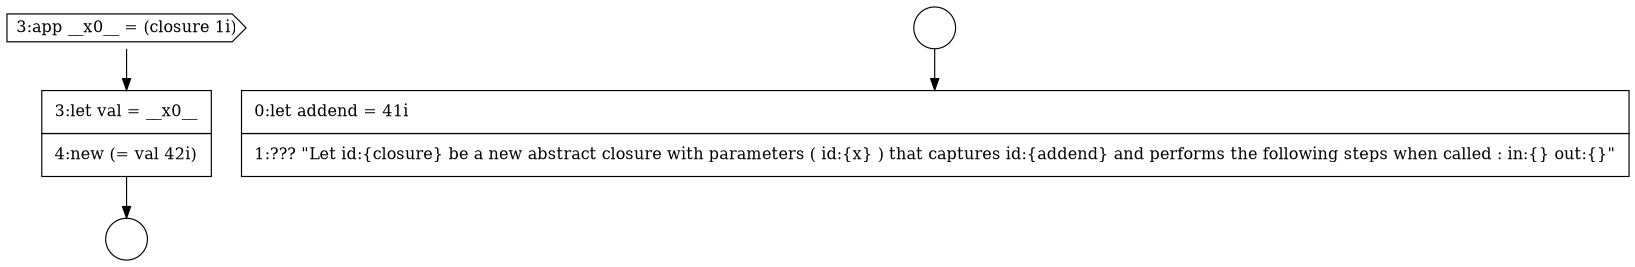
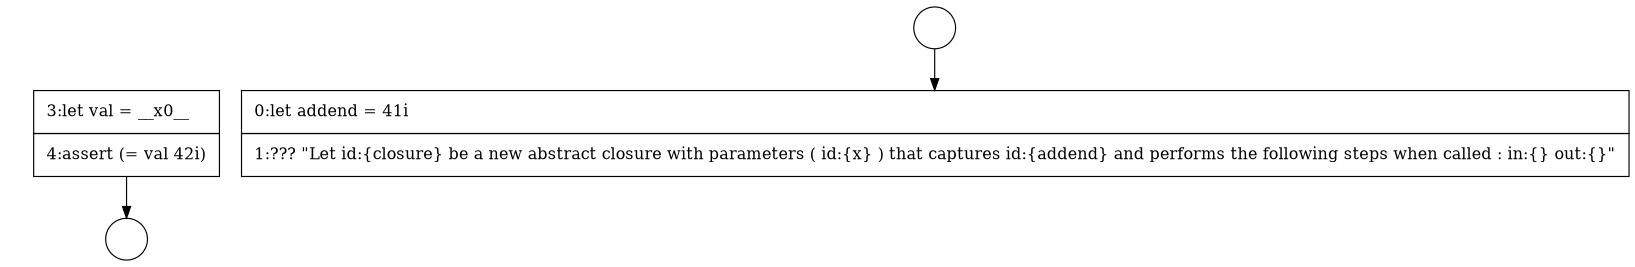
(127, 28) -> none
(126, 154) -> (127, 154)
